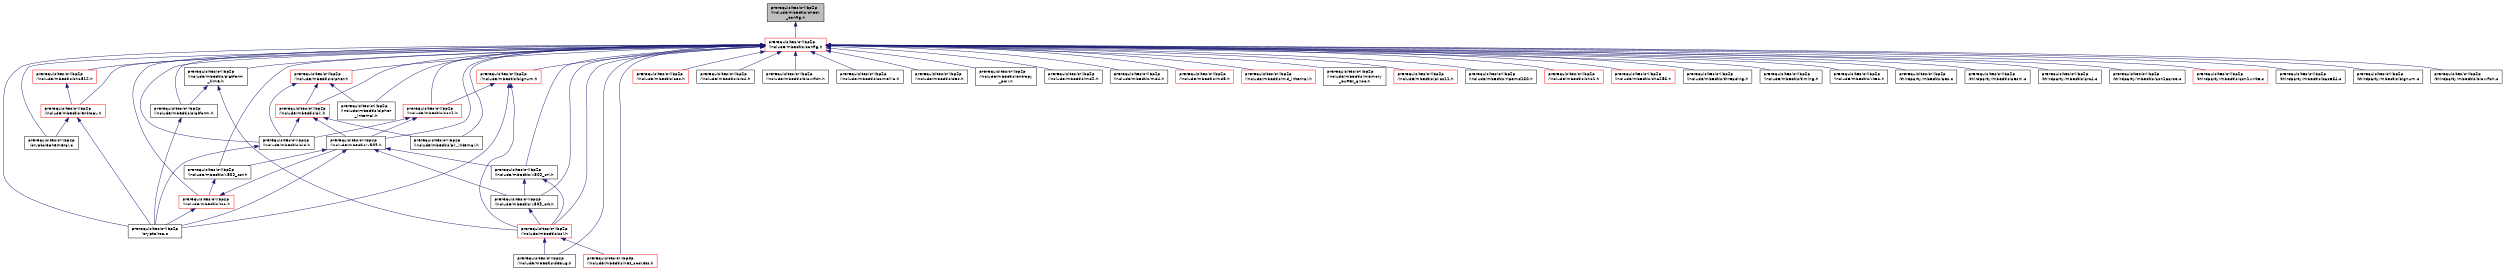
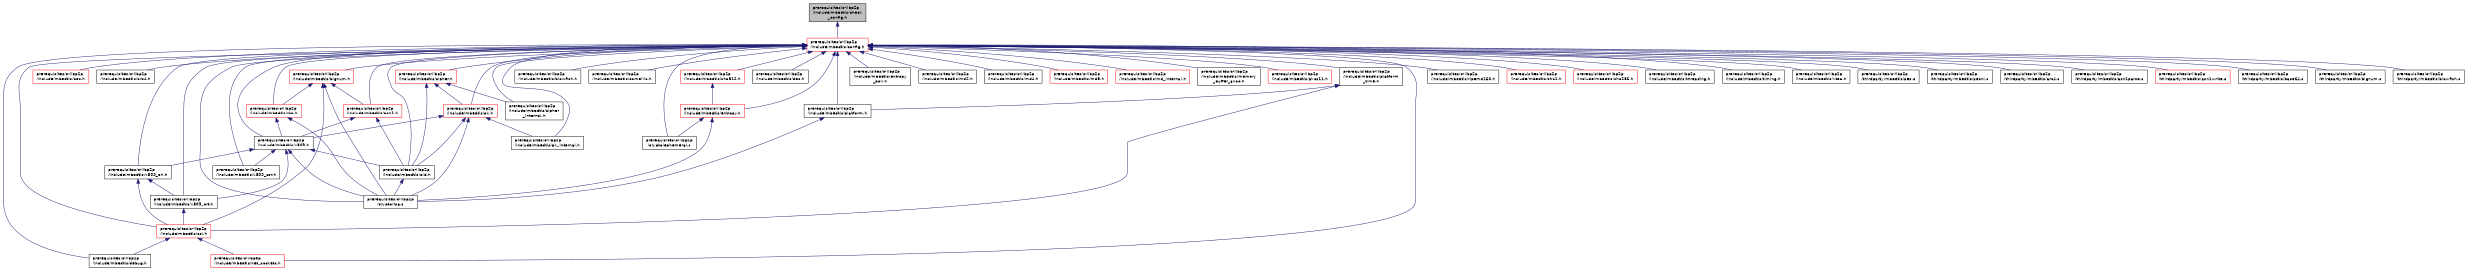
none -> (347, 158)
none -> (449, 166)
(211, 189) -> (296, 95)
